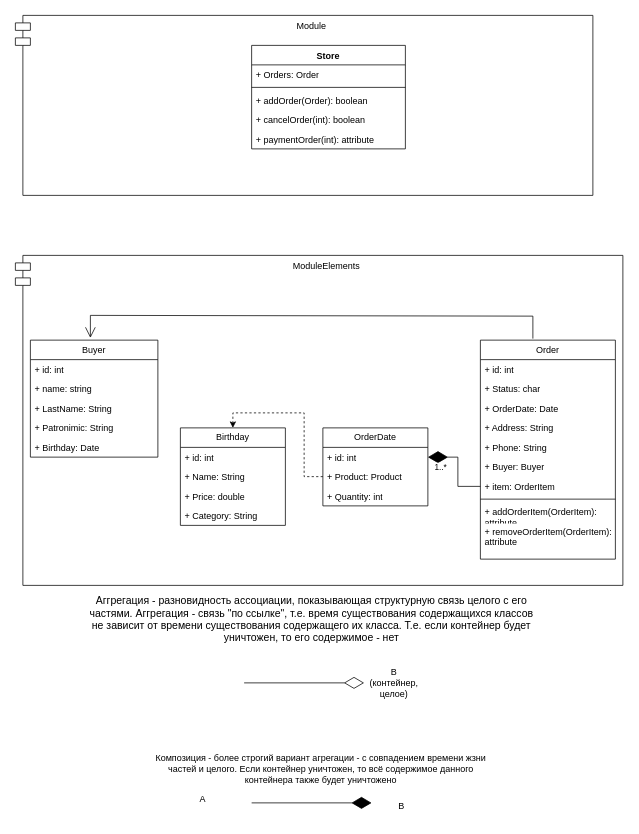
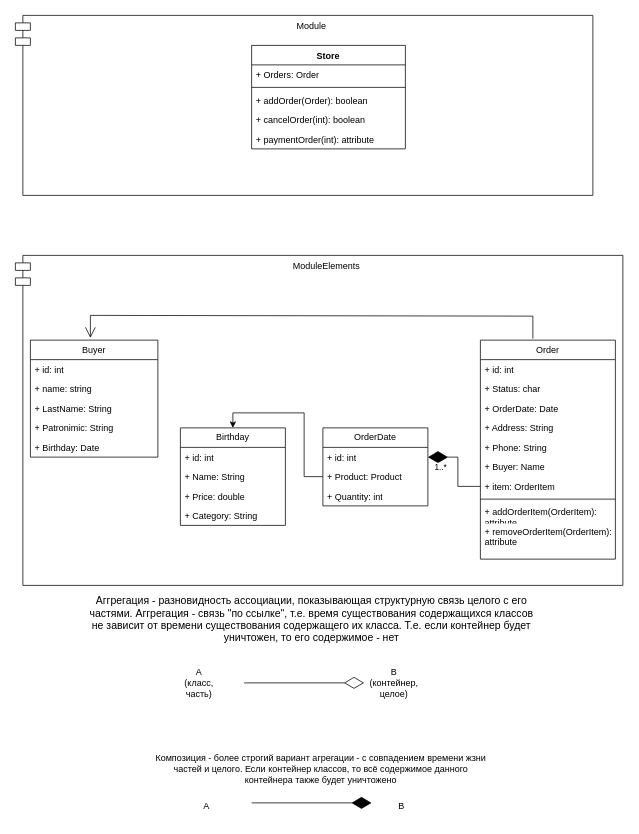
(304, 413) -> (304, 413)
(517, 468) -> (514, 468)
none -> (199, 683)
(321, 769) -> (321, 769)
(203, 799) -> (207, 807)
